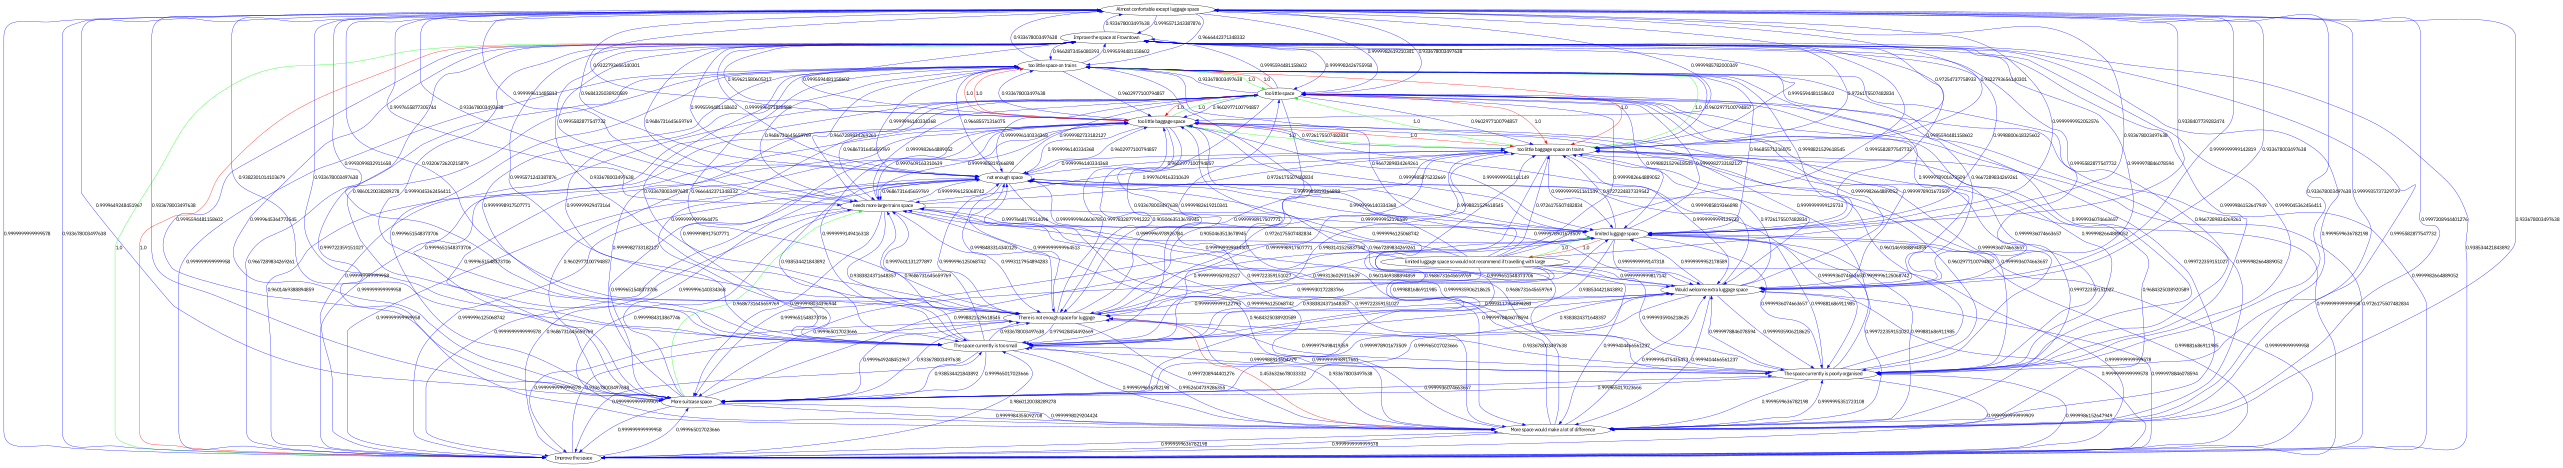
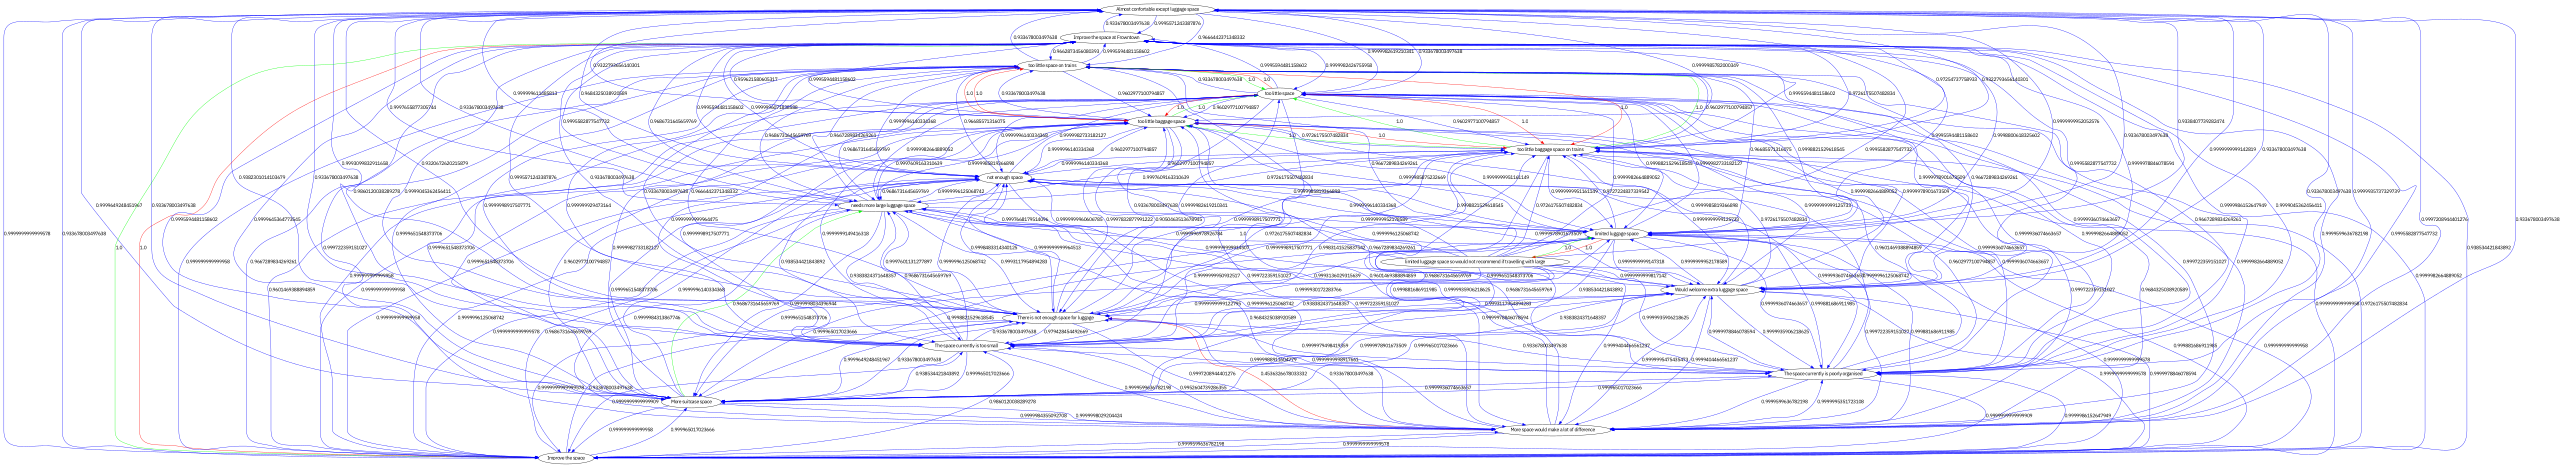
(883, 206) -> (883, 206)
(1223, 234) -> (1243, 234)
